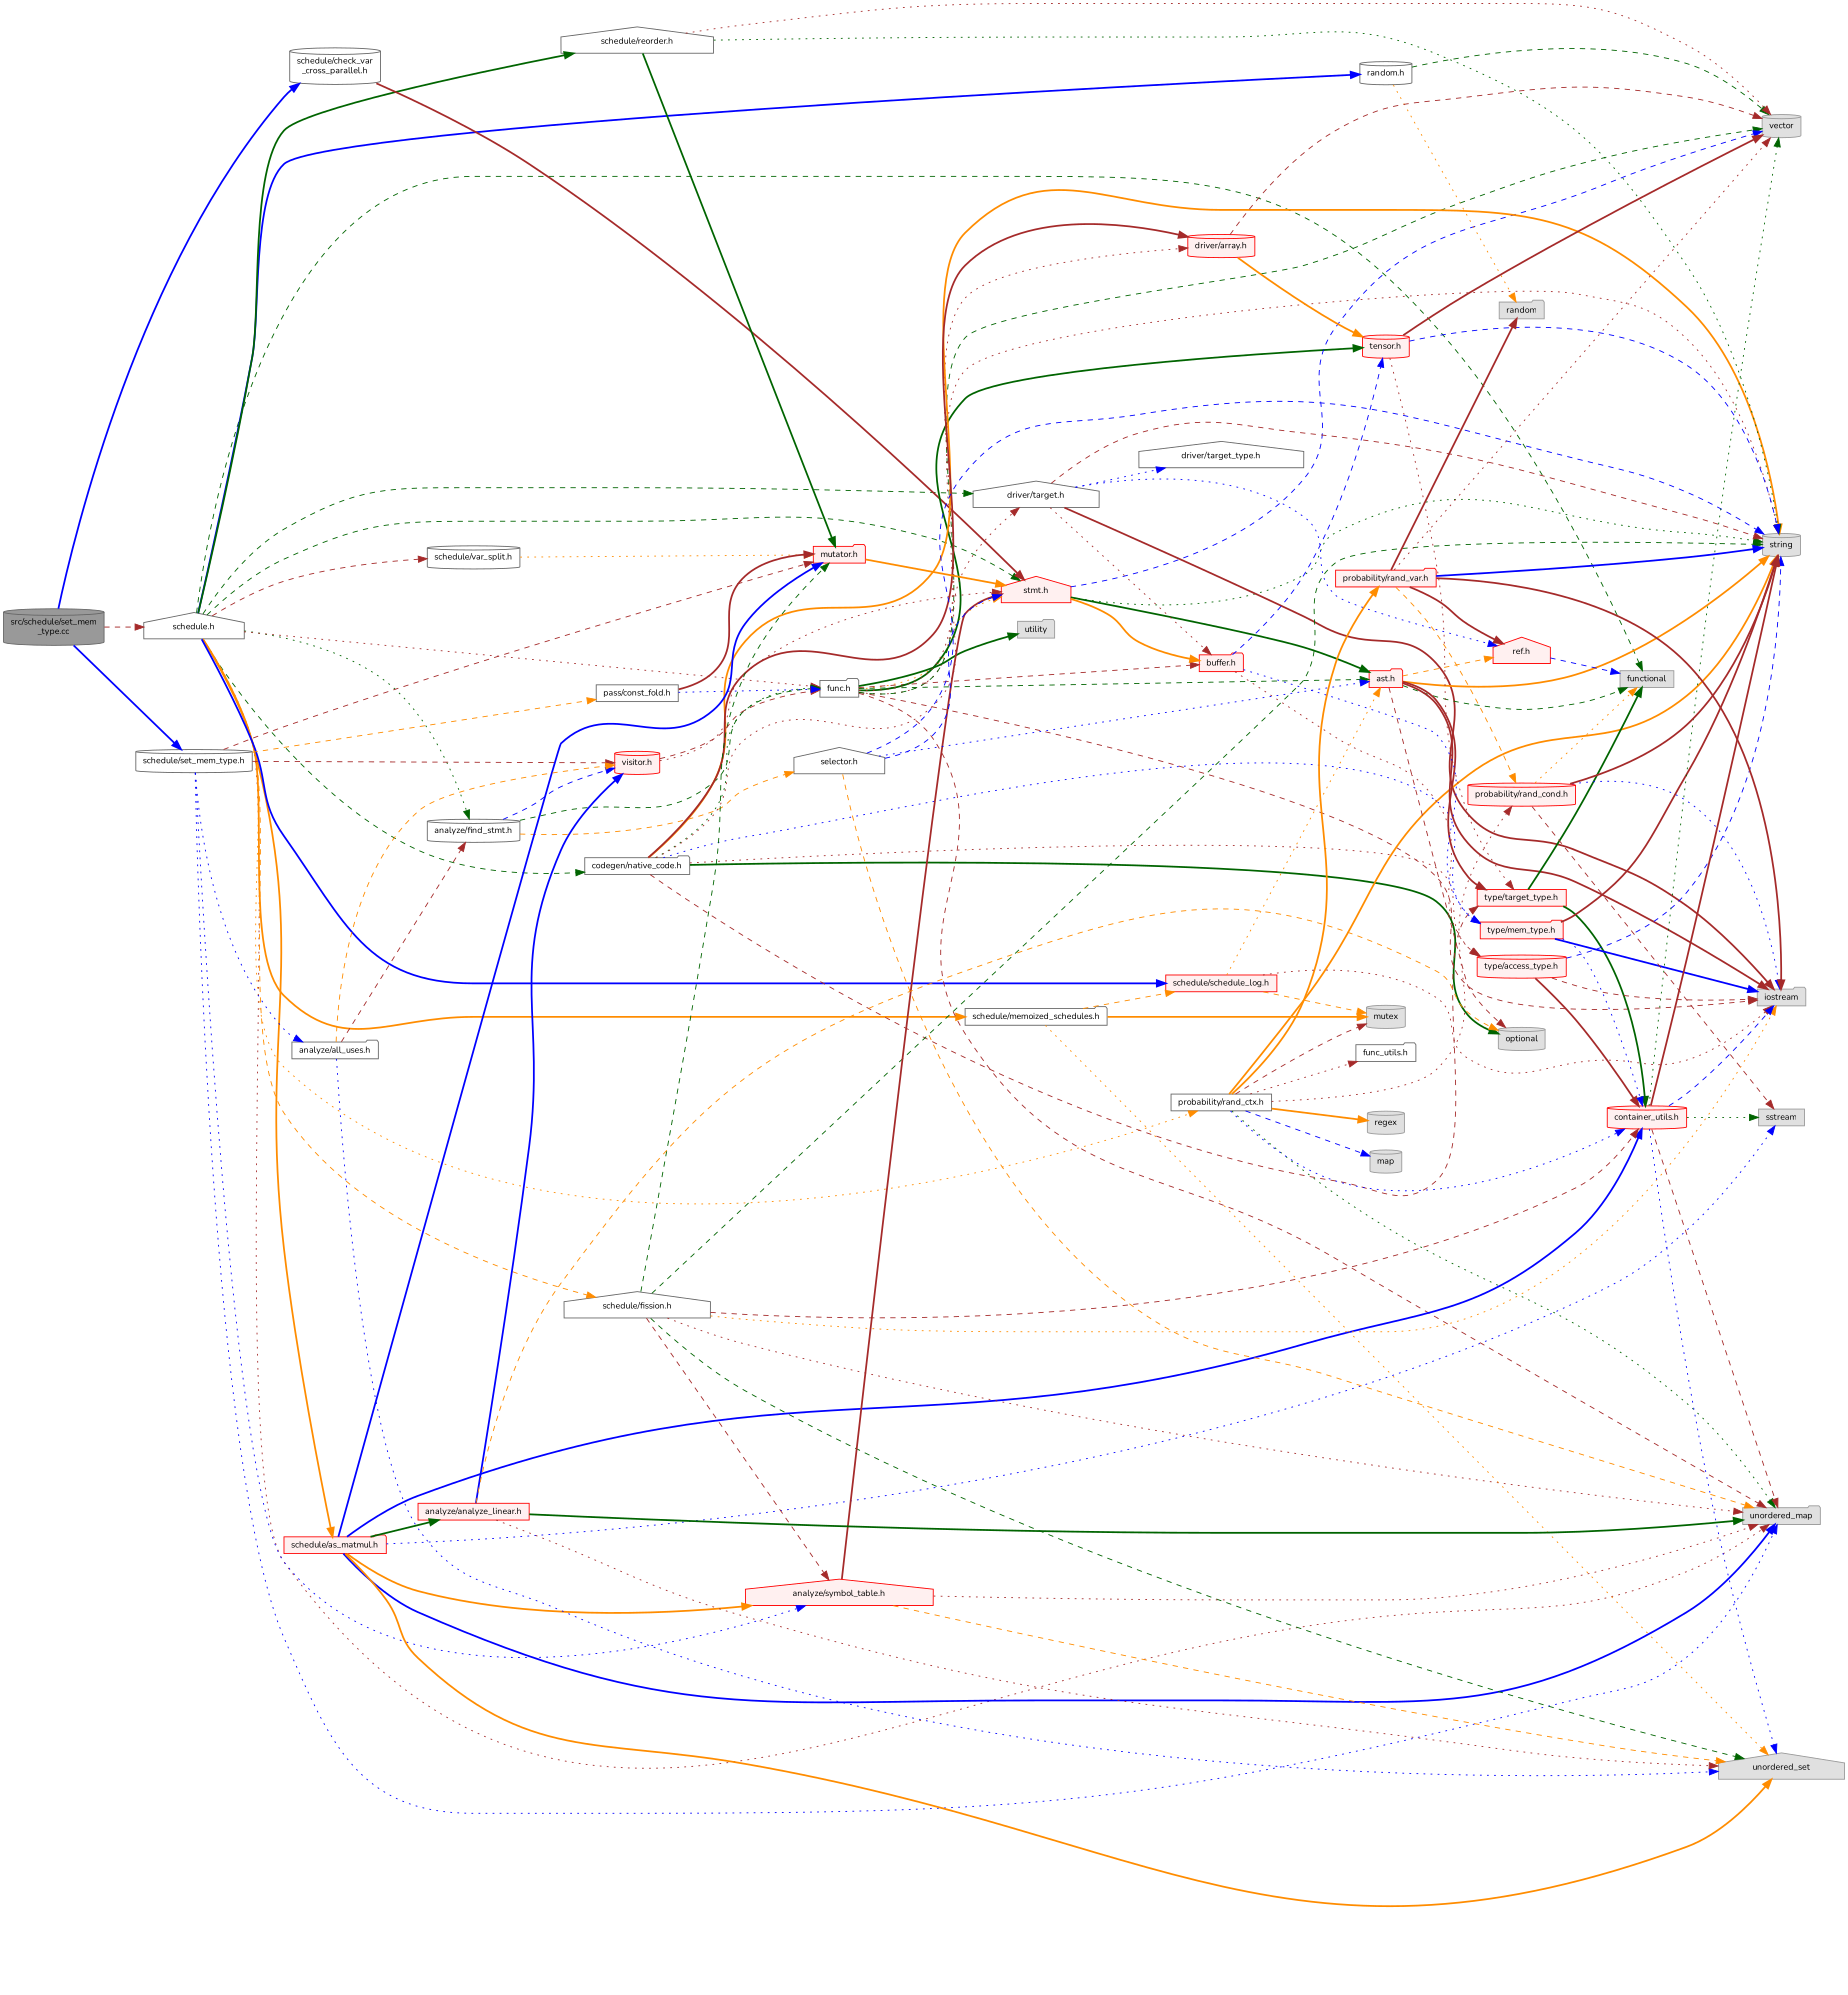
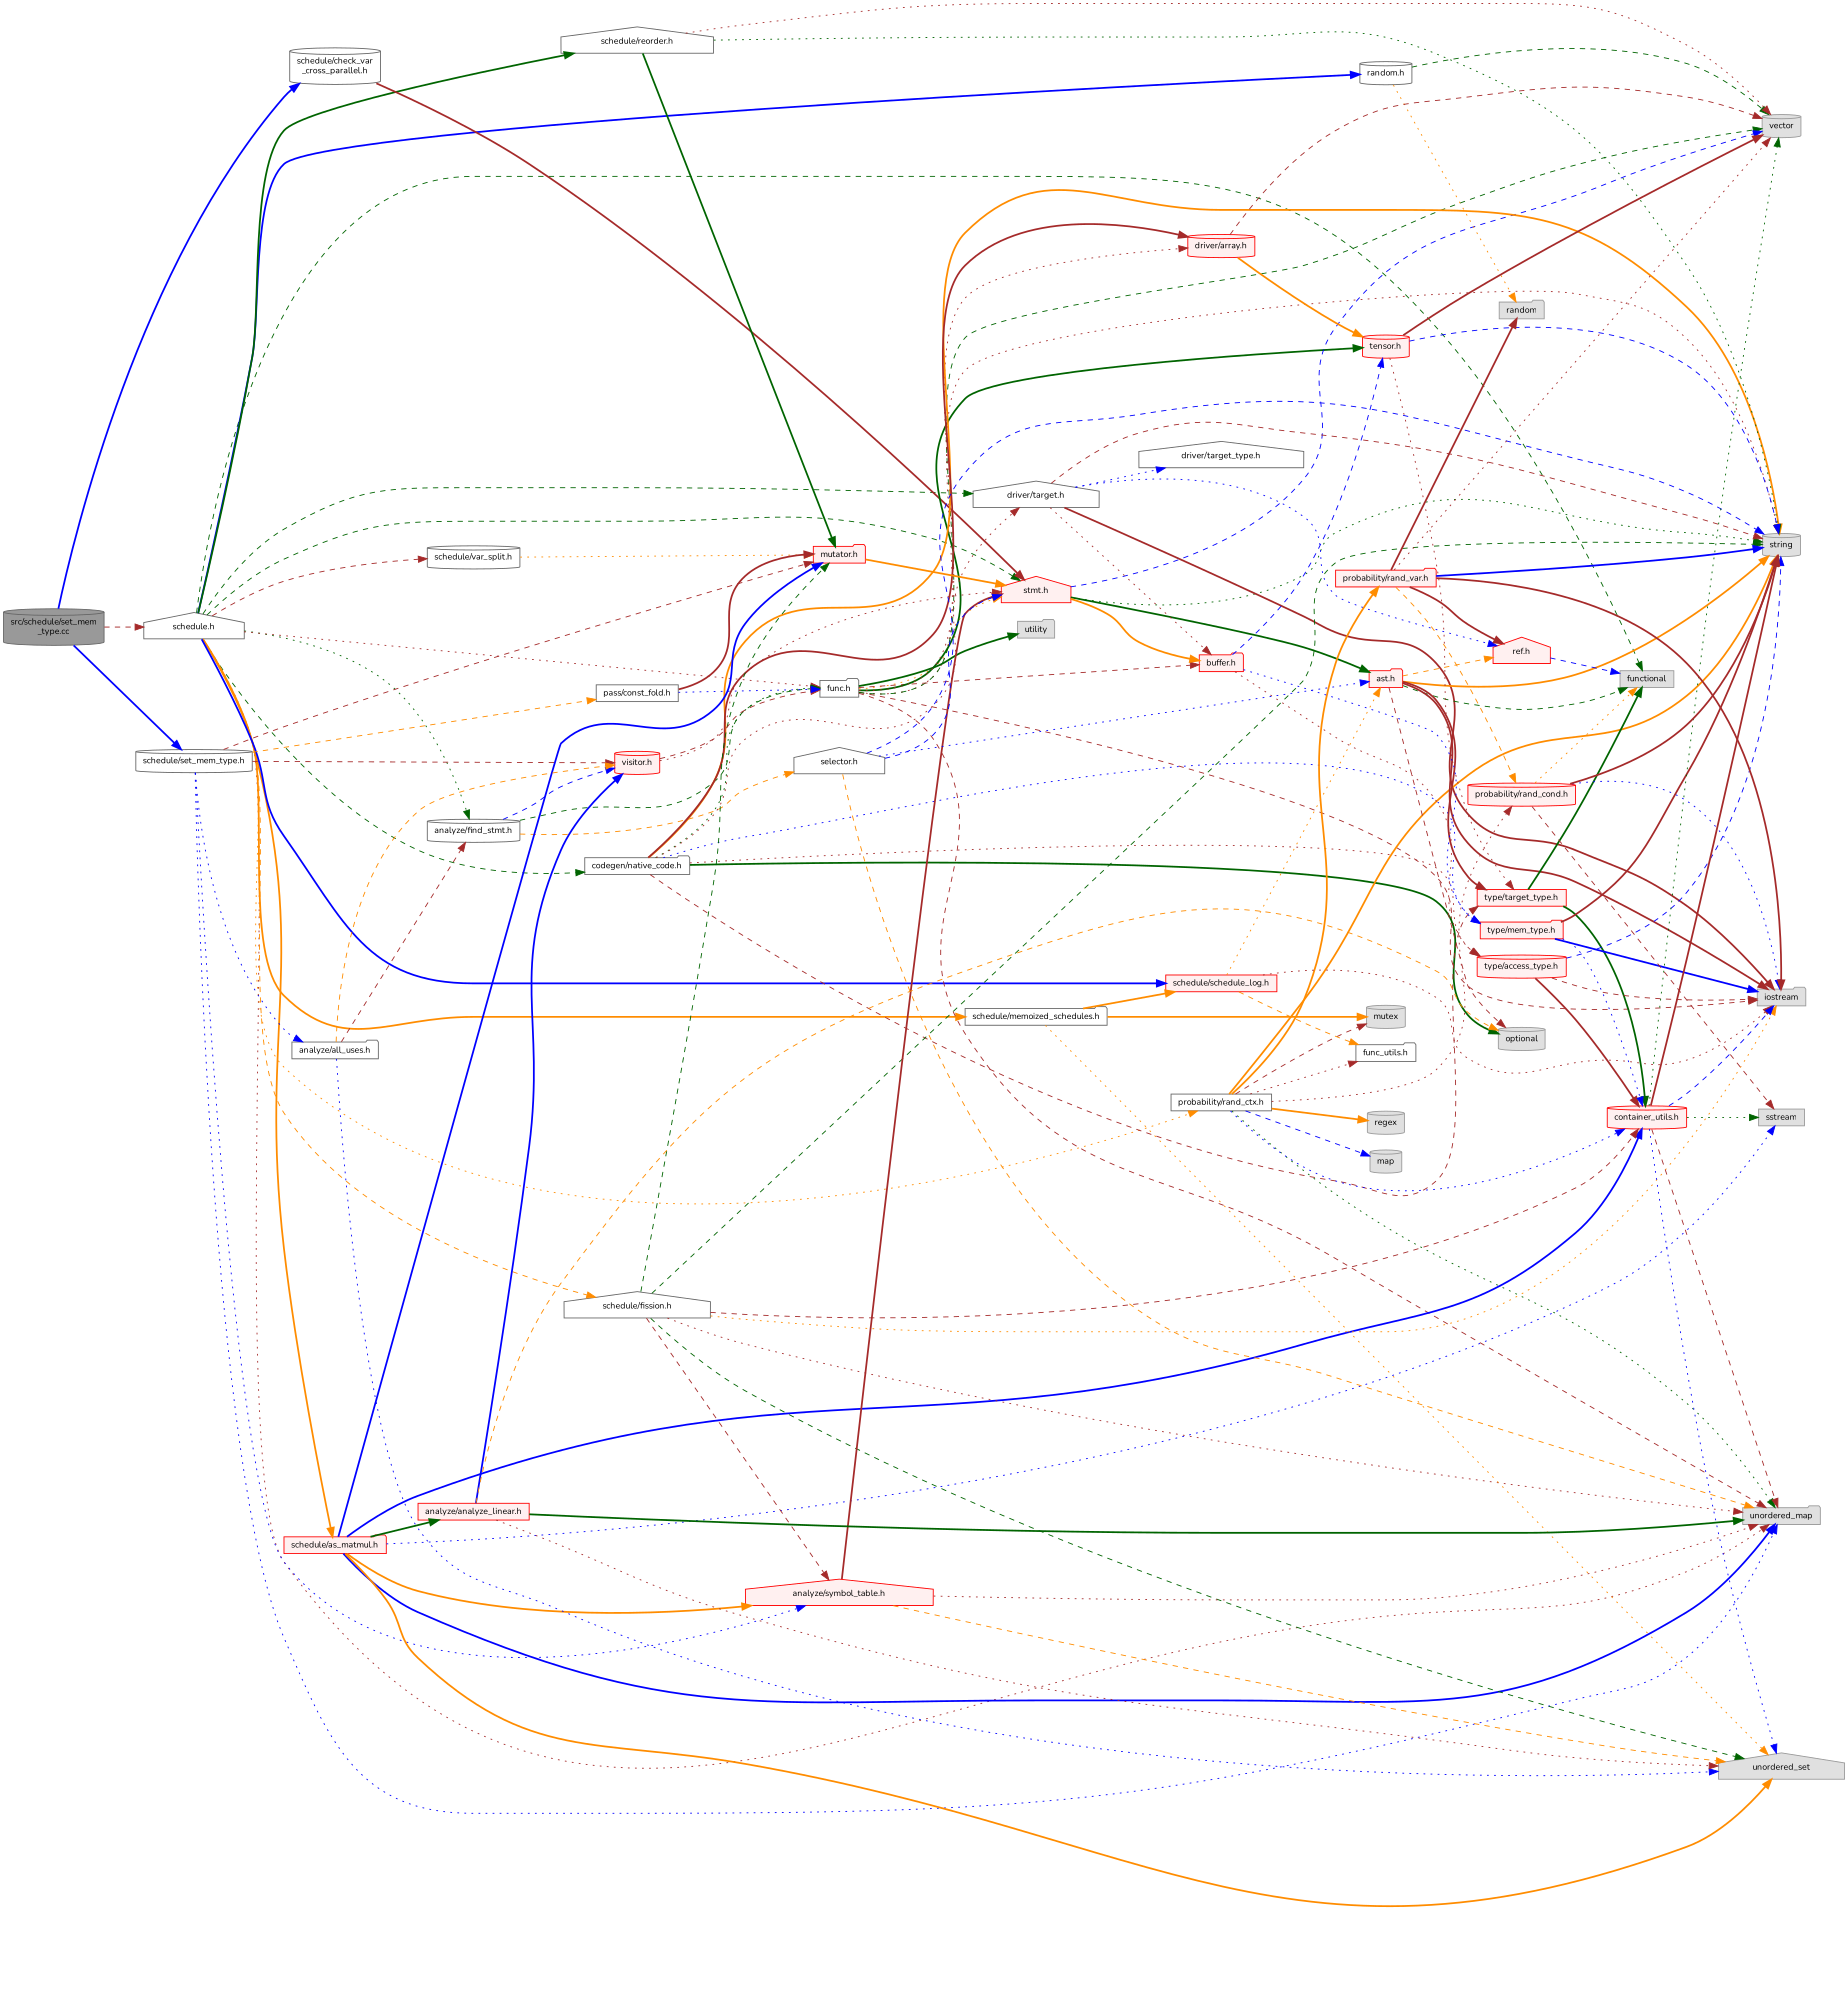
(1110, 684) -> none
(1124, 1001) -> (1124, 1001)
(1310, 1002) -> (1305, 1023)
